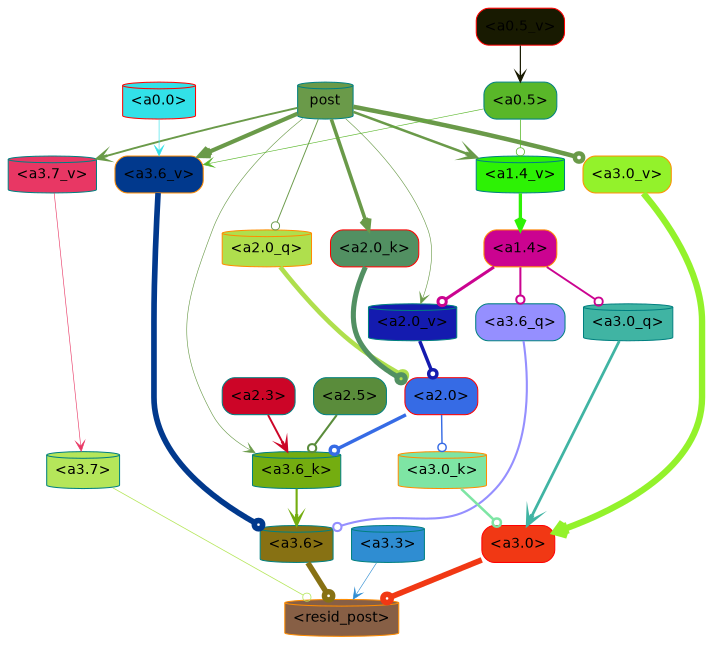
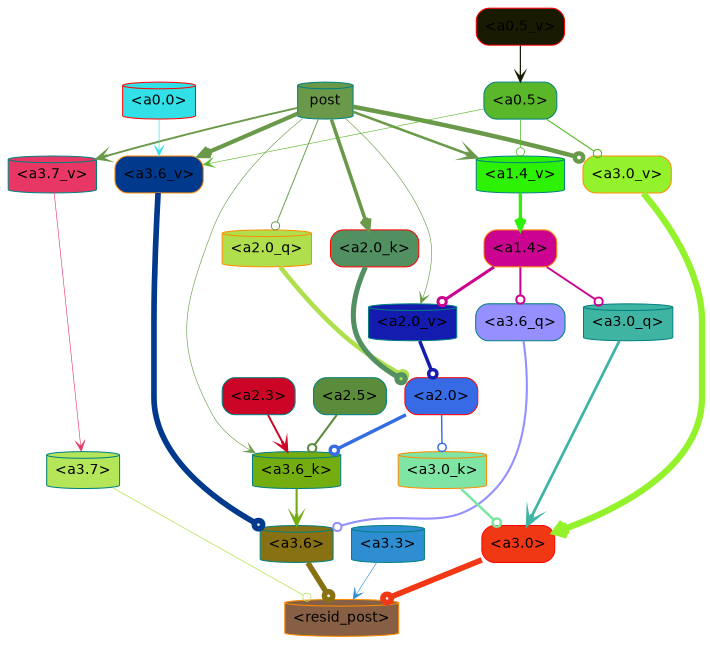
none -> (570, 135)
